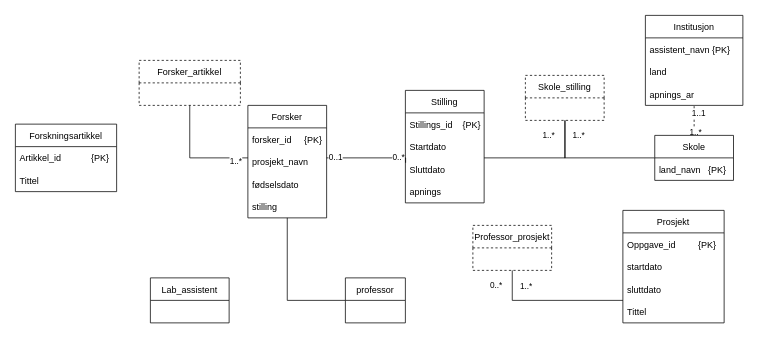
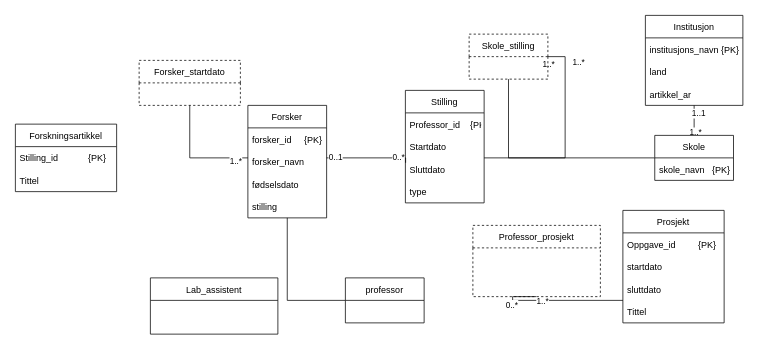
(695, 50) -> (701, 50)
(189, 72) -> (189, 72)
(674, 95) -> (675, 95)
(565, 98) -> (509, 57)
(694, 123) -> (694, 123)
(453, 125) -> (458, 125)
(84, 158) -> (82, 158)
(285, 162) -> (282, 162)
(697, 170) -> (699, 170)
(426, 192) -> (420, 192)
(512, 248) -> (537, 261)
(190, 300) -> (214, 306)
(375, 300) -> (385, 300)
